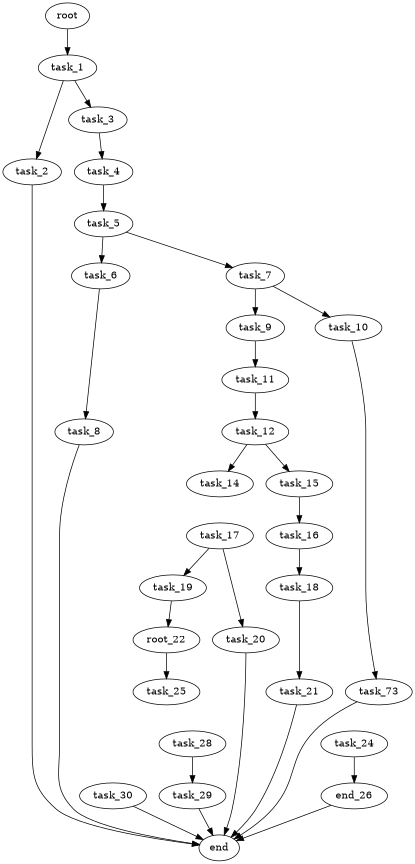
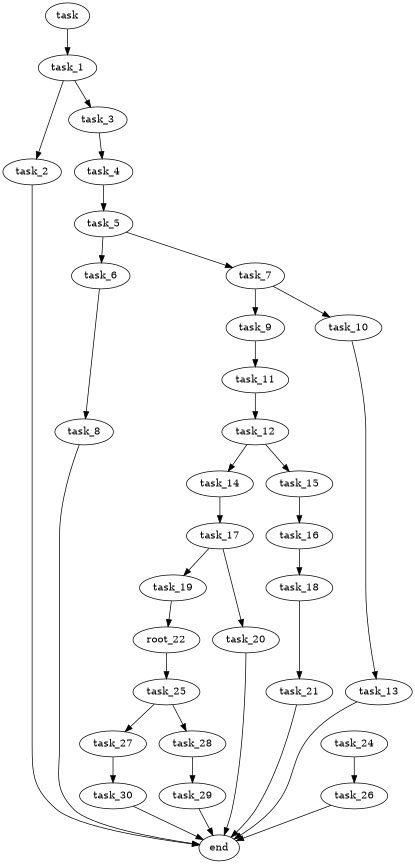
(68, 16) -> (68, 16)
none -> (220, 506)
(379, 692) -> (379, 692)
none -> (178, 715)
none -> (113, 744)
(354, 796) -> (354, 796)
